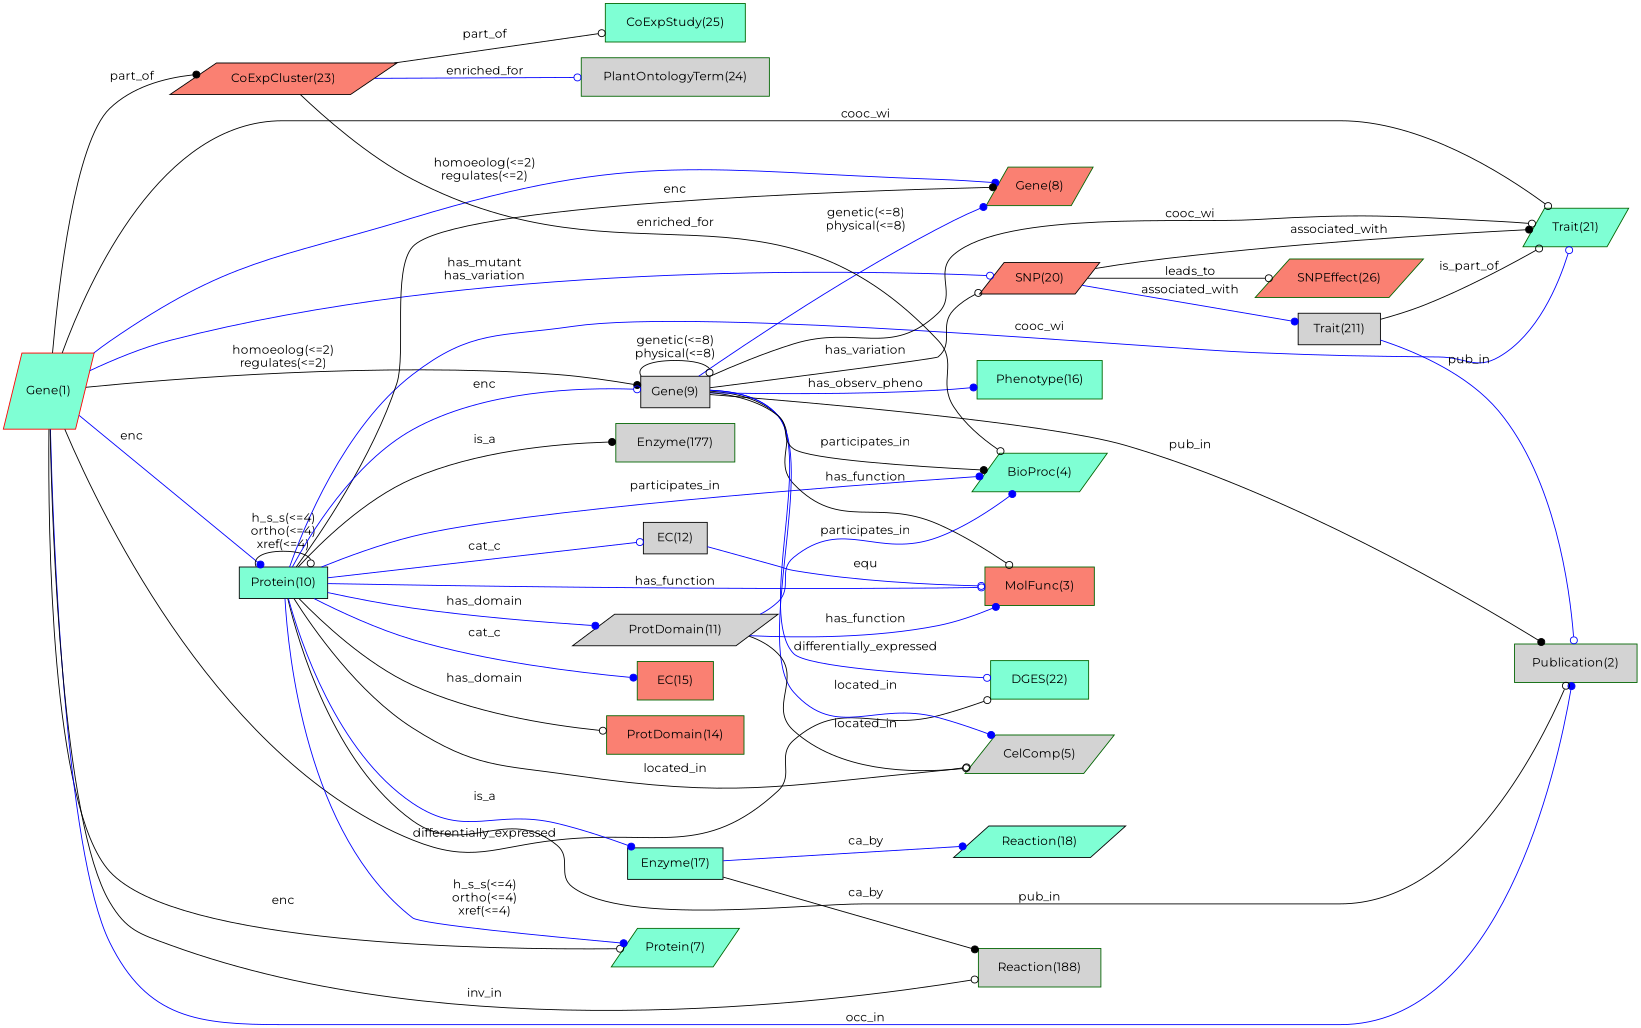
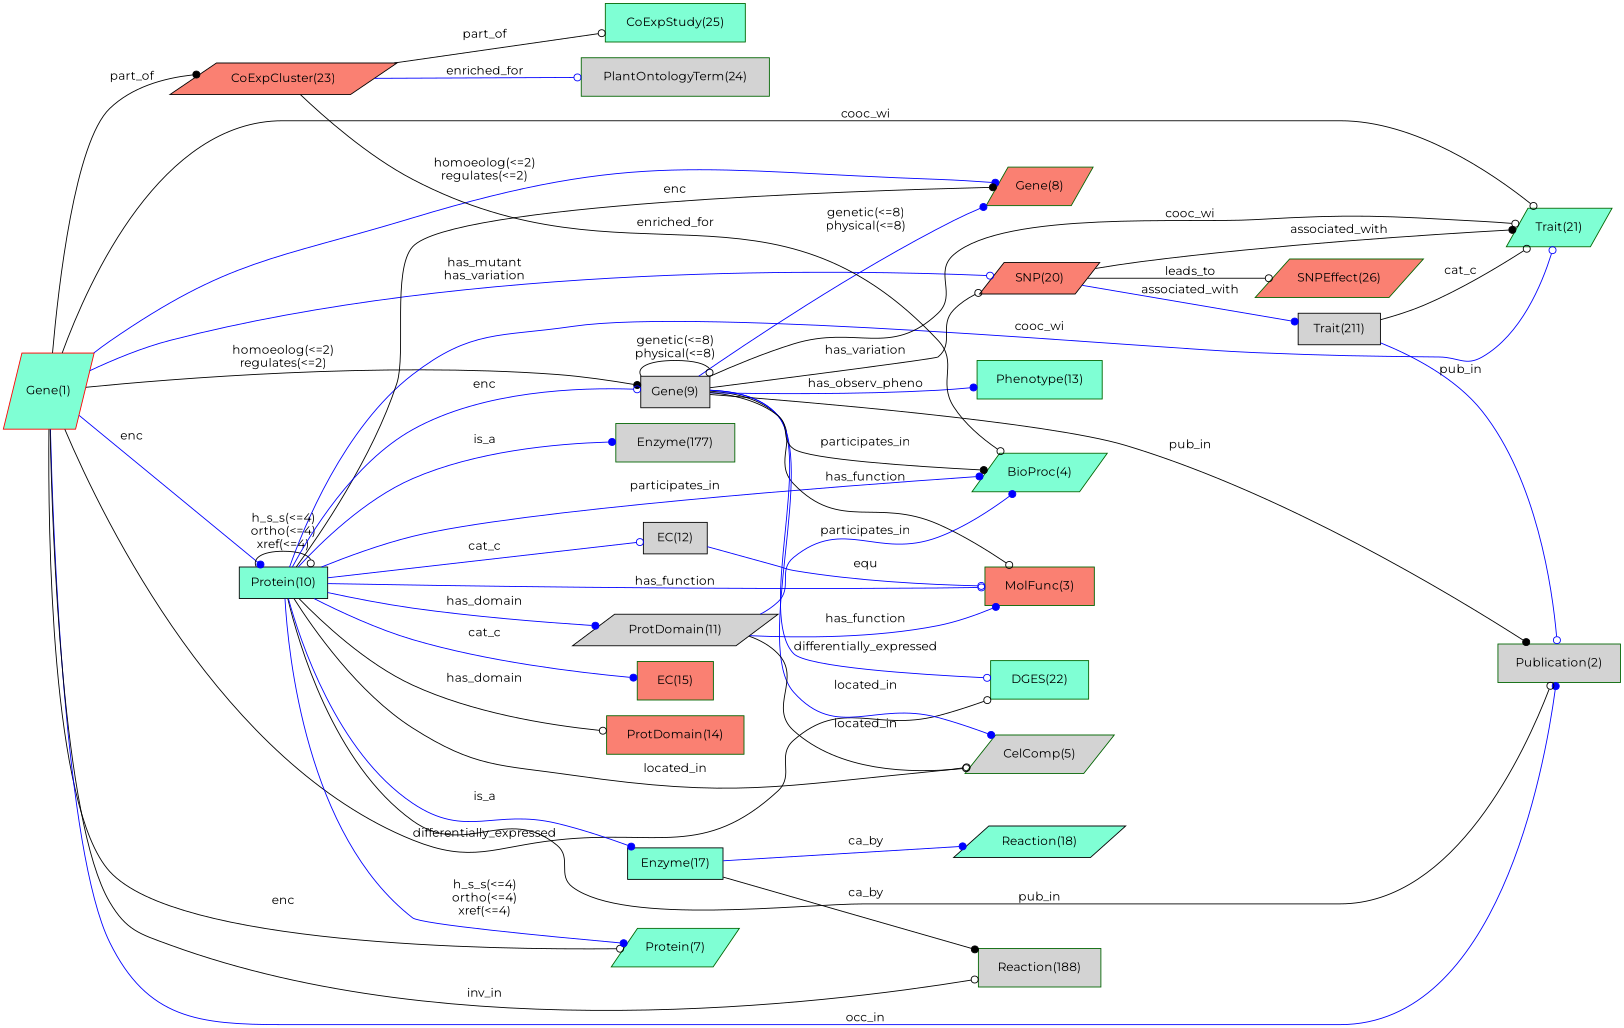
(1469, 266) -> (1461, 271)
(1040, 380) -> (1040, 380)
(438, 469) -> (438, 469)
